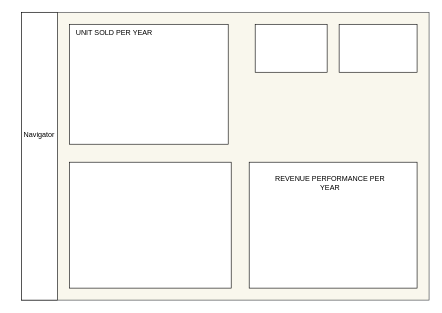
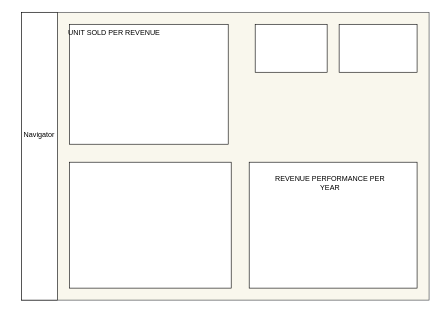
(114, 33) -> (114, 33)
